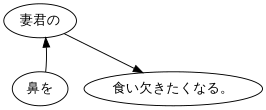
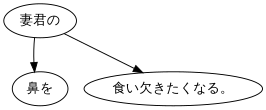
(46, 60) -> (34, 50)
